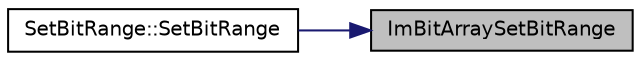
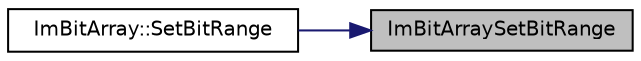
(153, 30) -> (153, 30)
